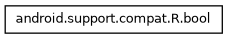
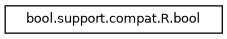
(114, 19) -> (114, 19)
